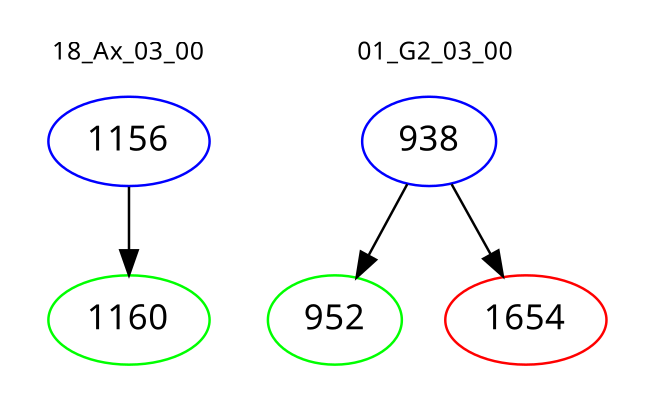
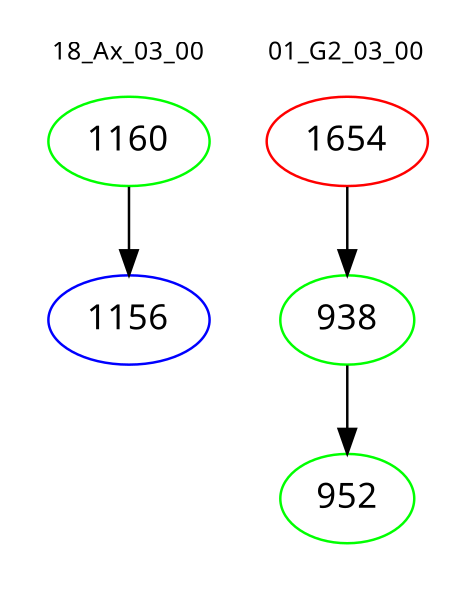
(429, 141) -> (347, 320)
(129, 219) -> (129, 219)
(471, 219) -> (347, 219)
